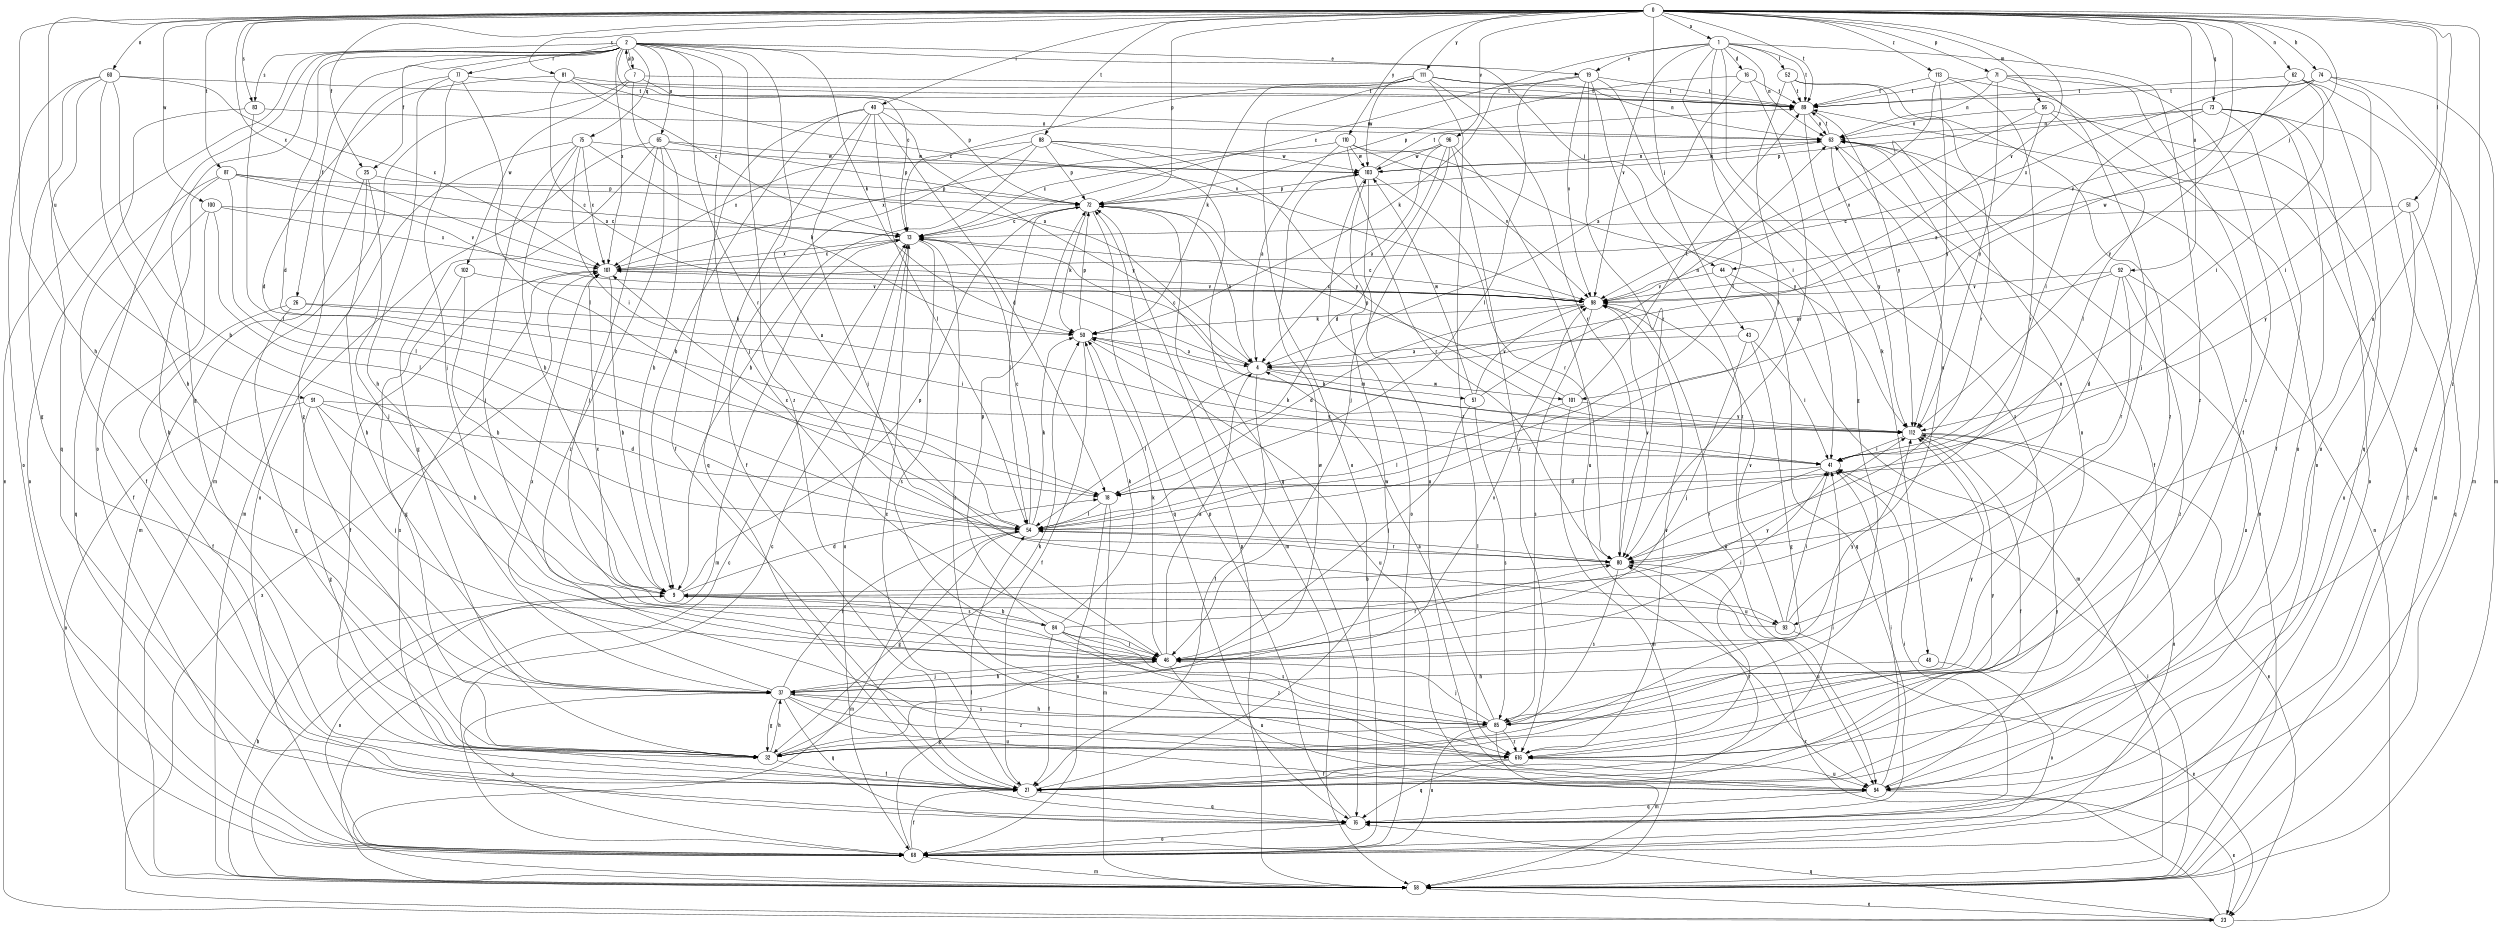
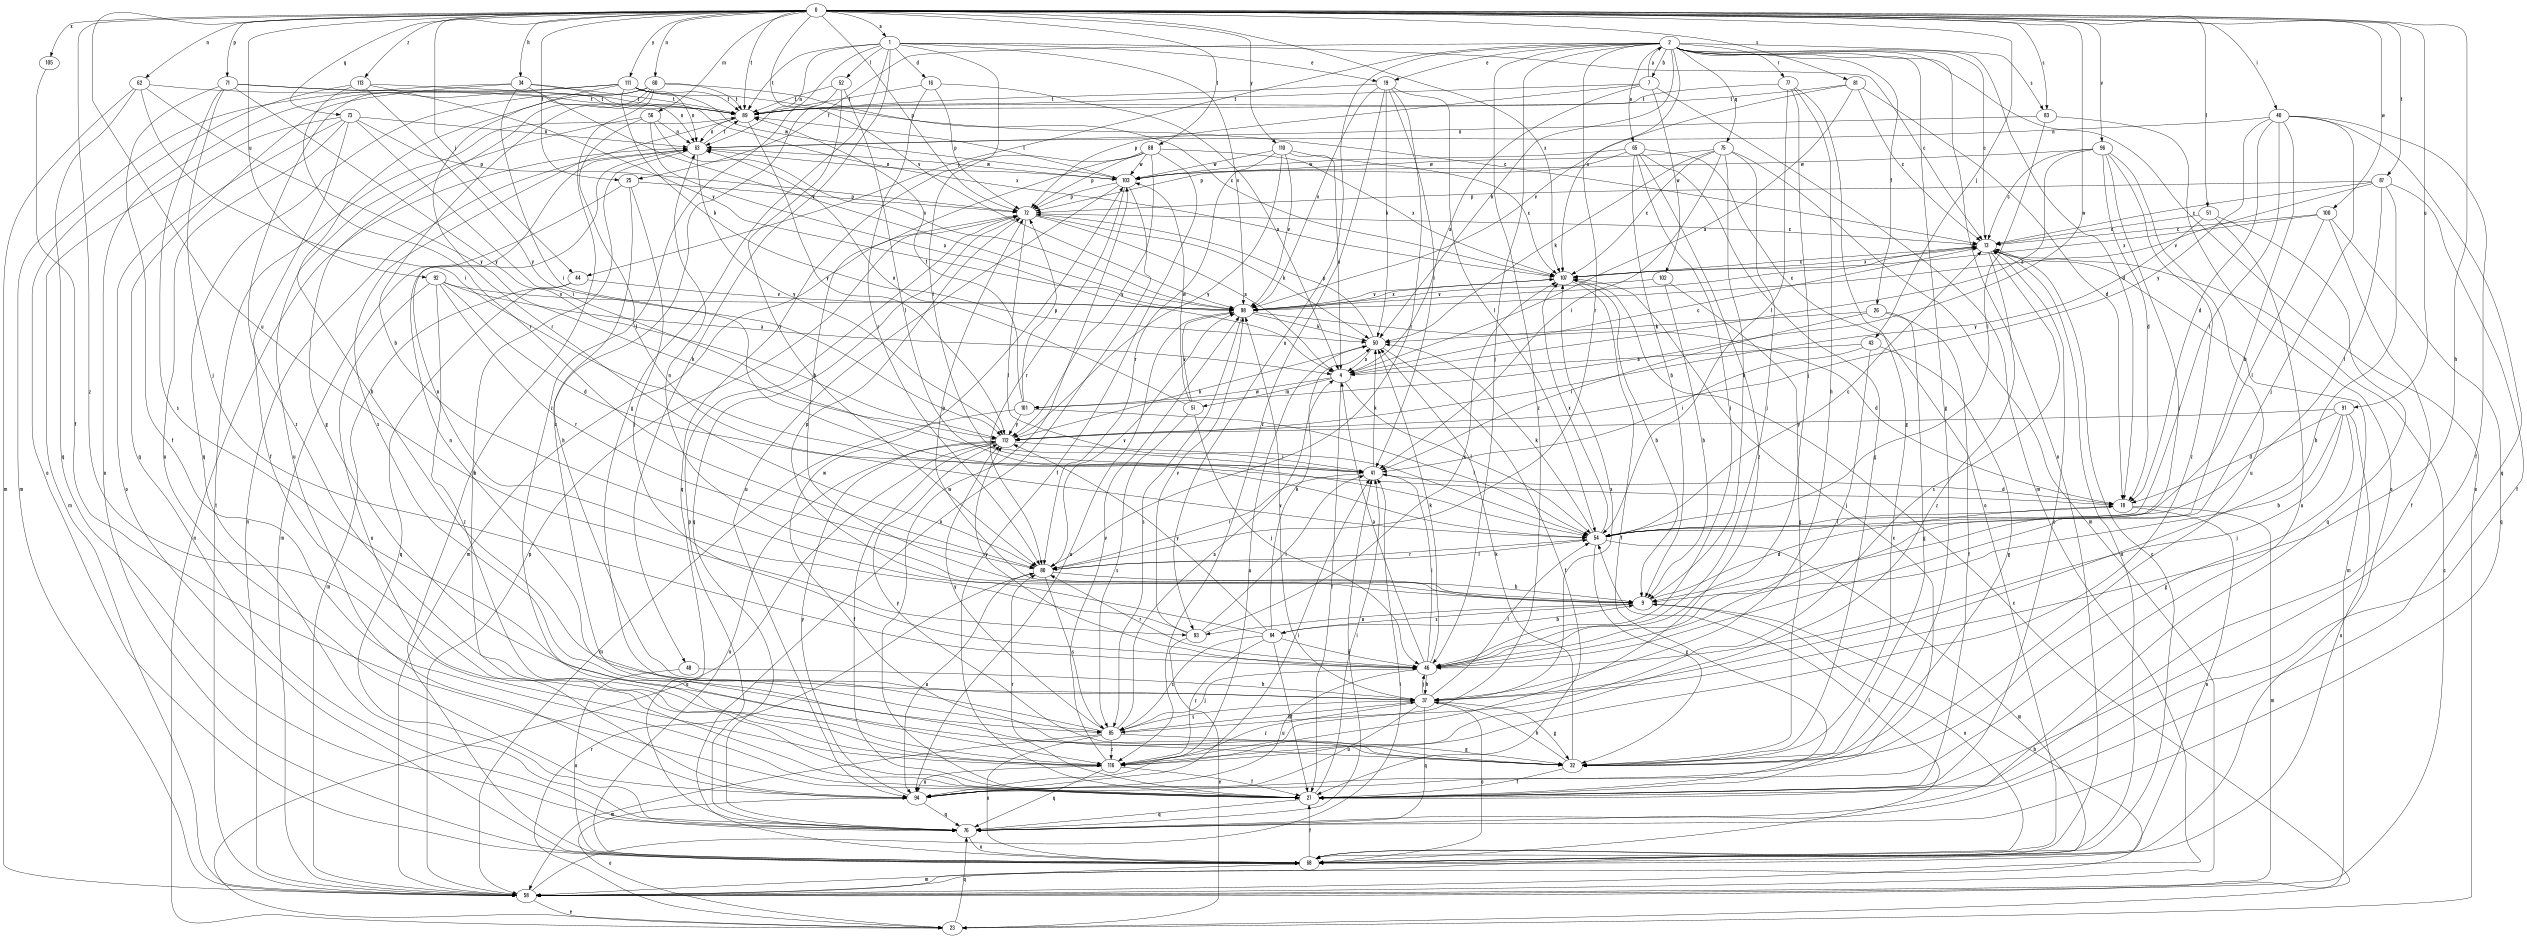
none -> (49, 63)
(2321, 75) -> (521, 83)
(1518, 758) -> (1111, 766)
